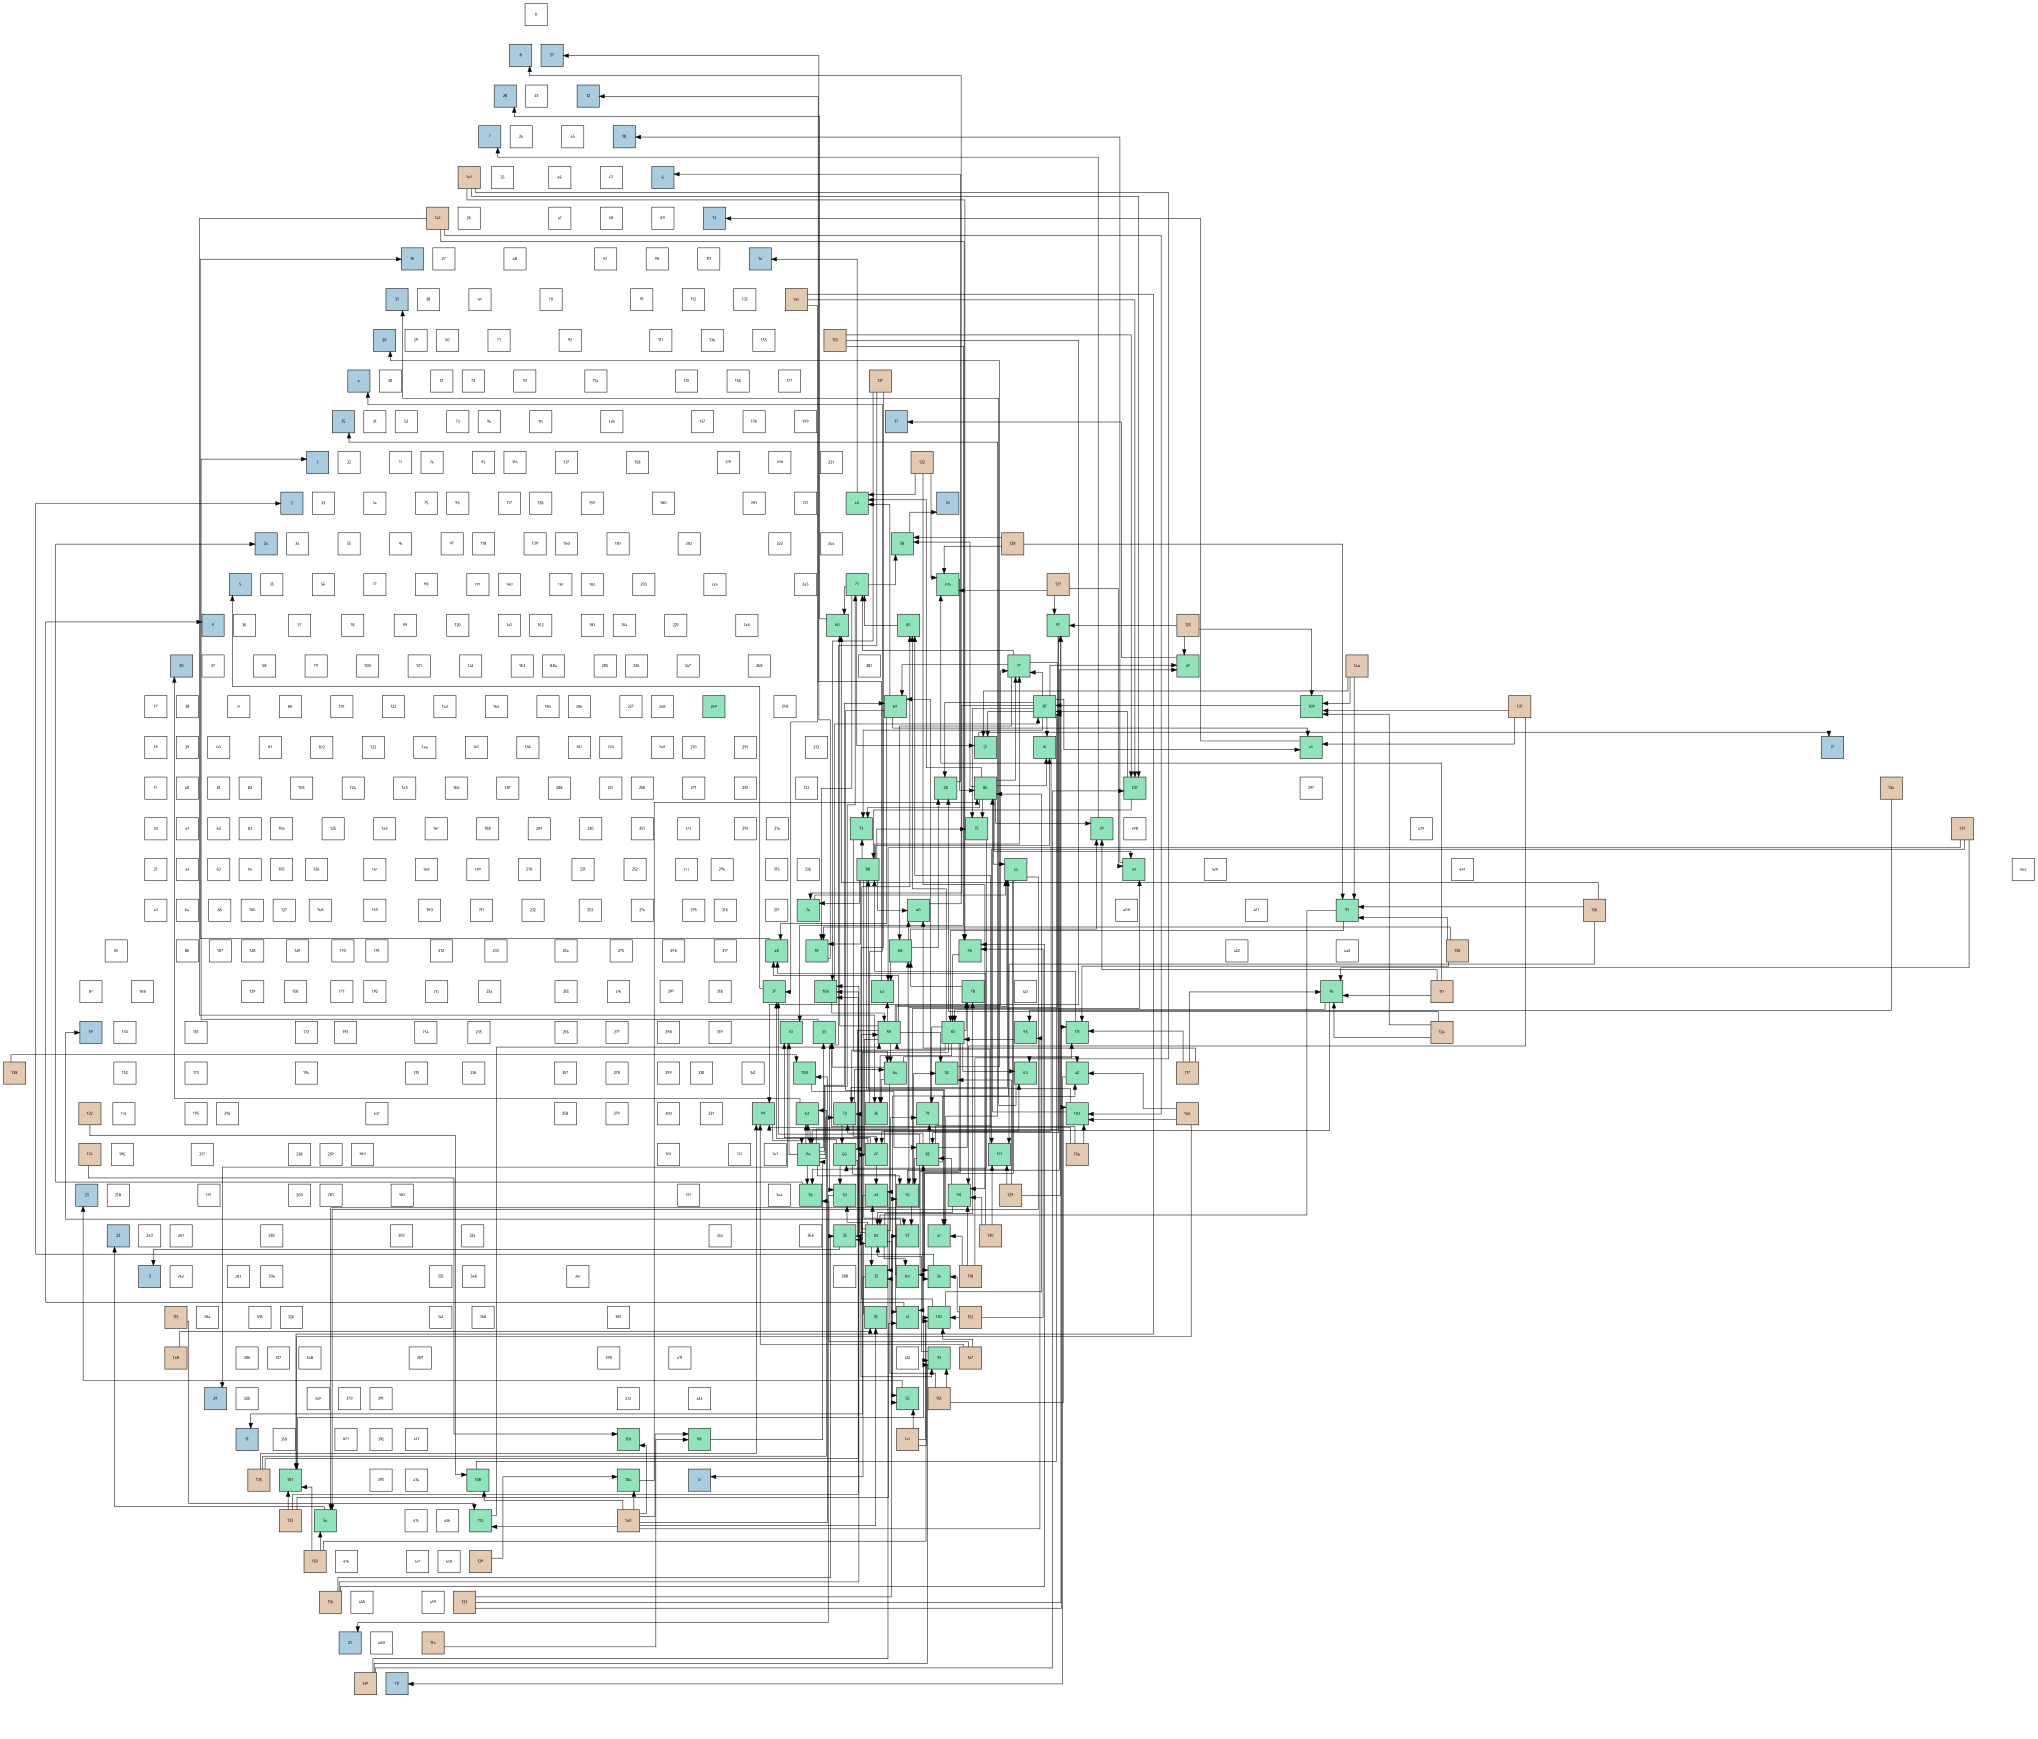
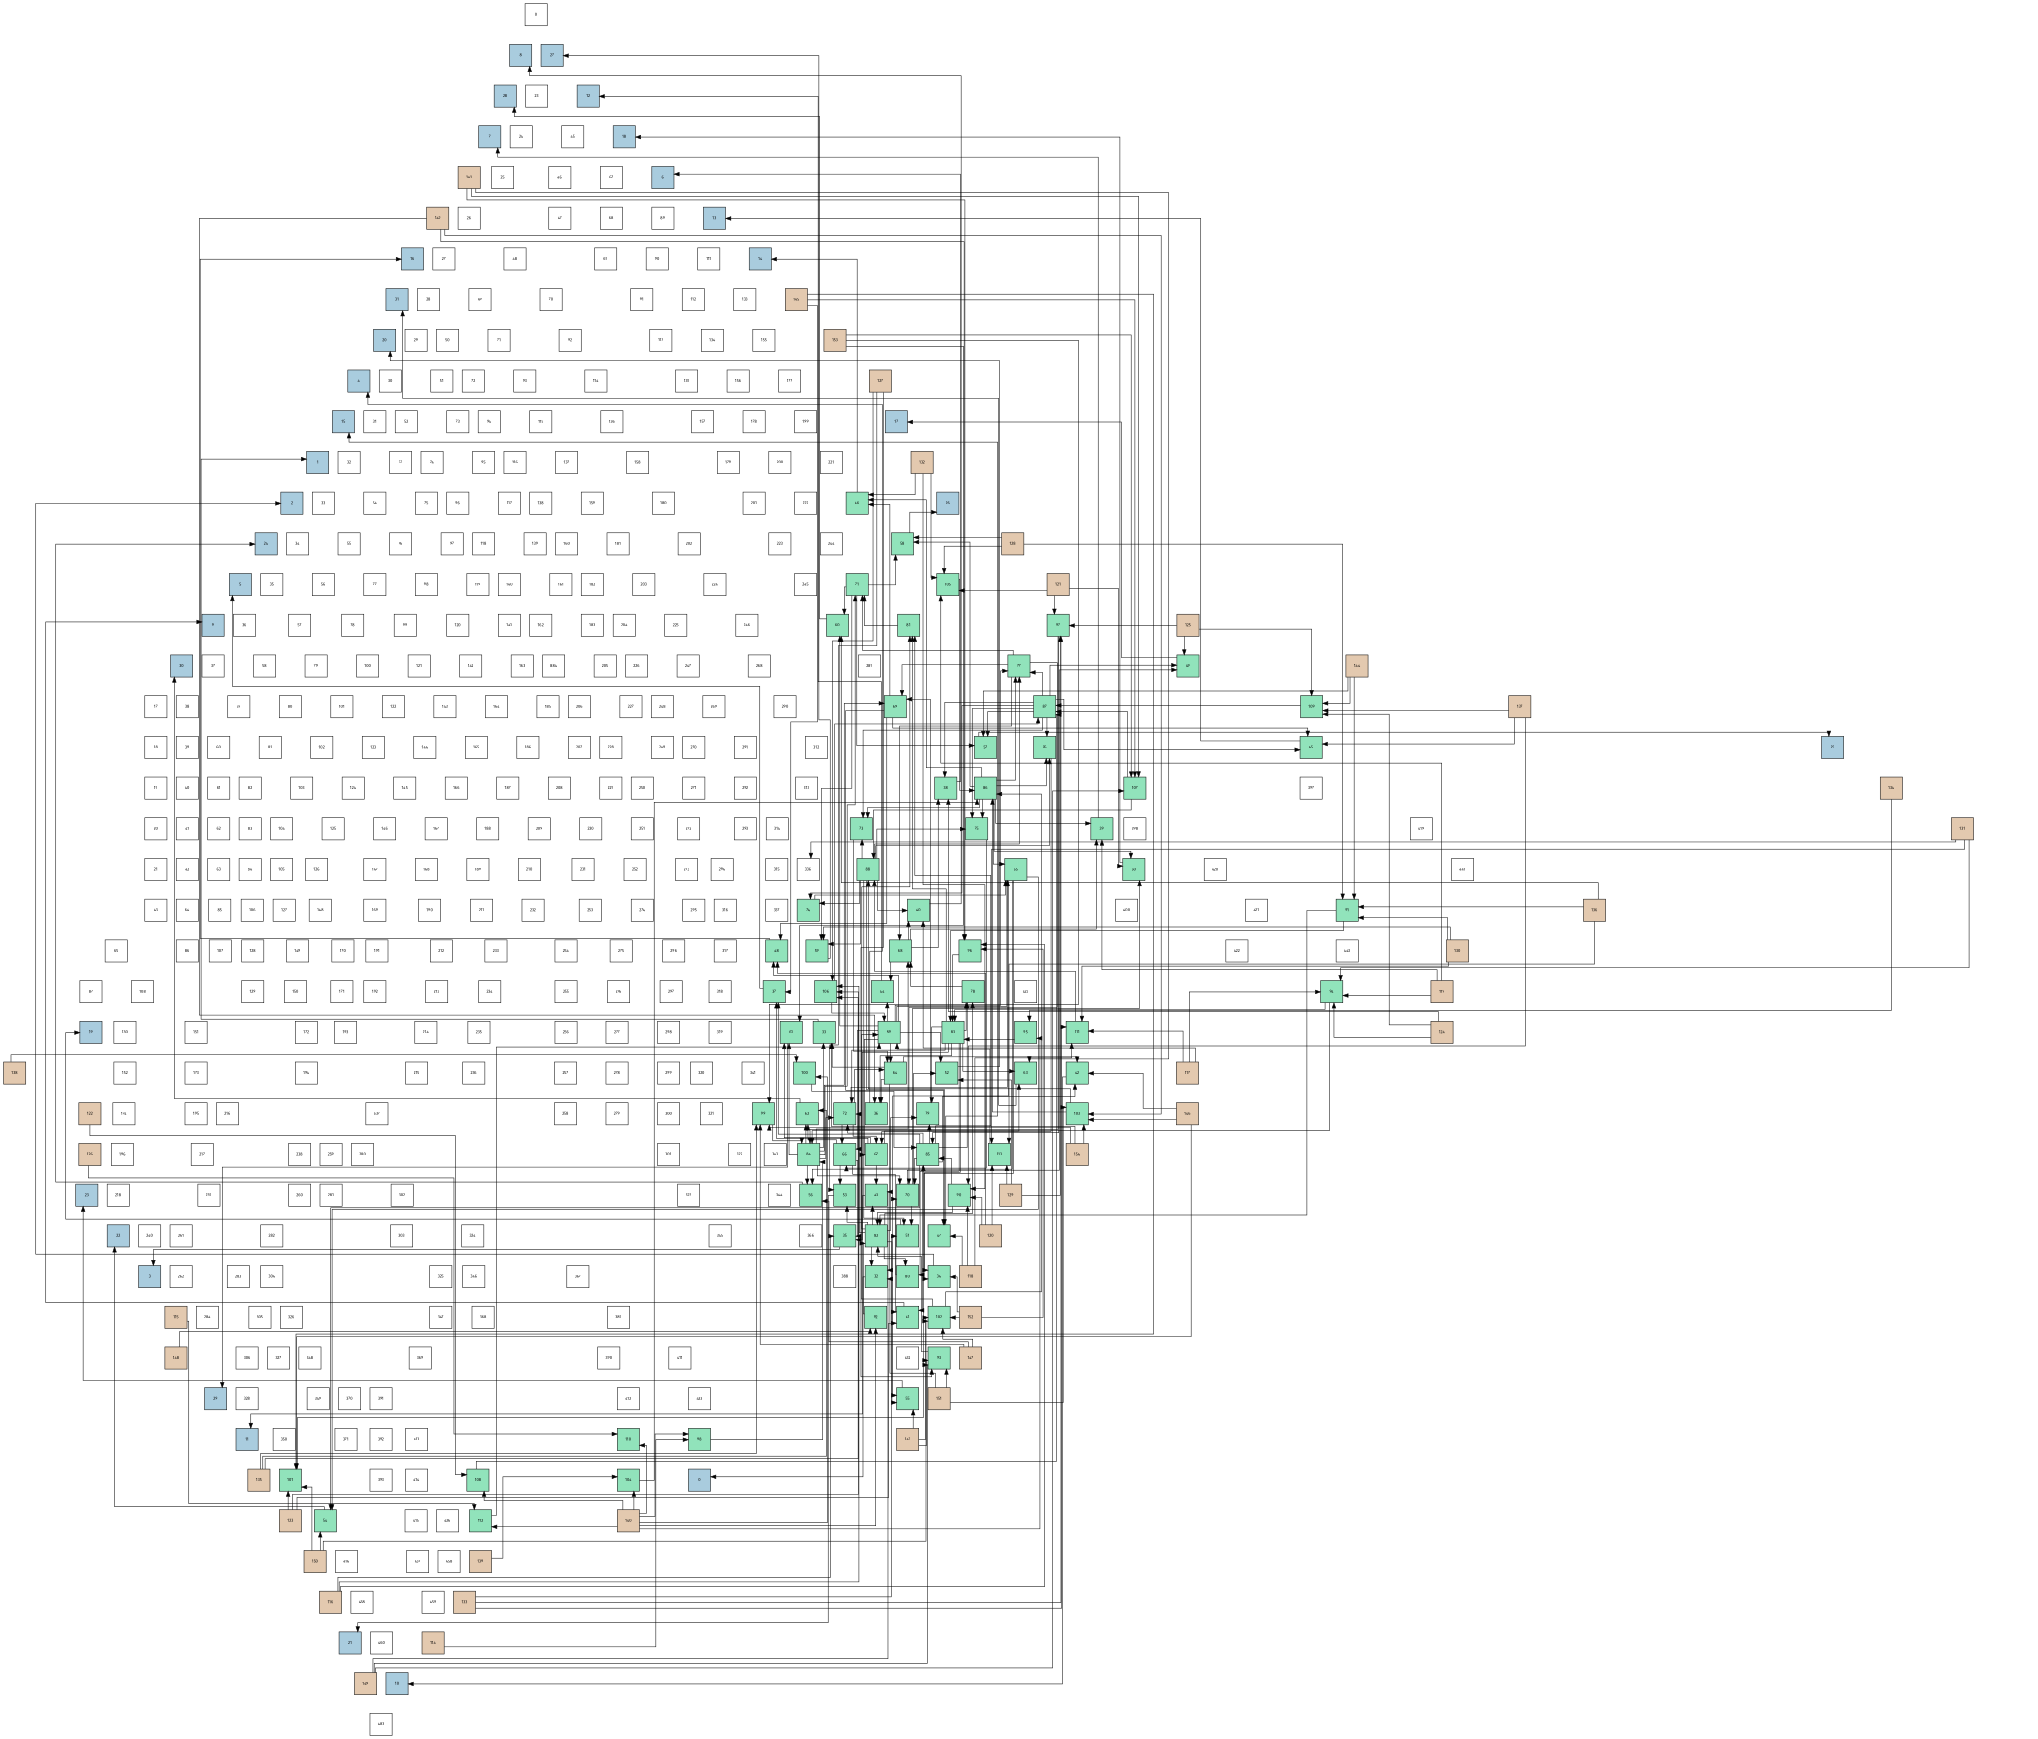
(714, 707) -> (714, 707)
(1364, 848) -> (1379, 842)
(2023, 870) -> none
(346, 1439) -> (346, 1439)
none -> (381, 1724)
